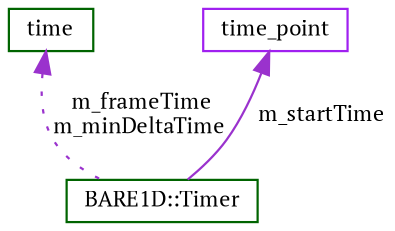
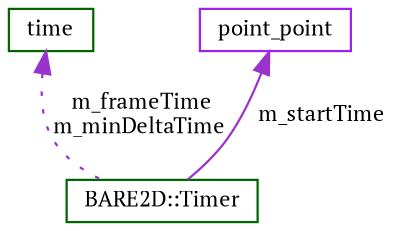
(275, 30) -> (275, 30)
(162, 201) -> (162, 201)
